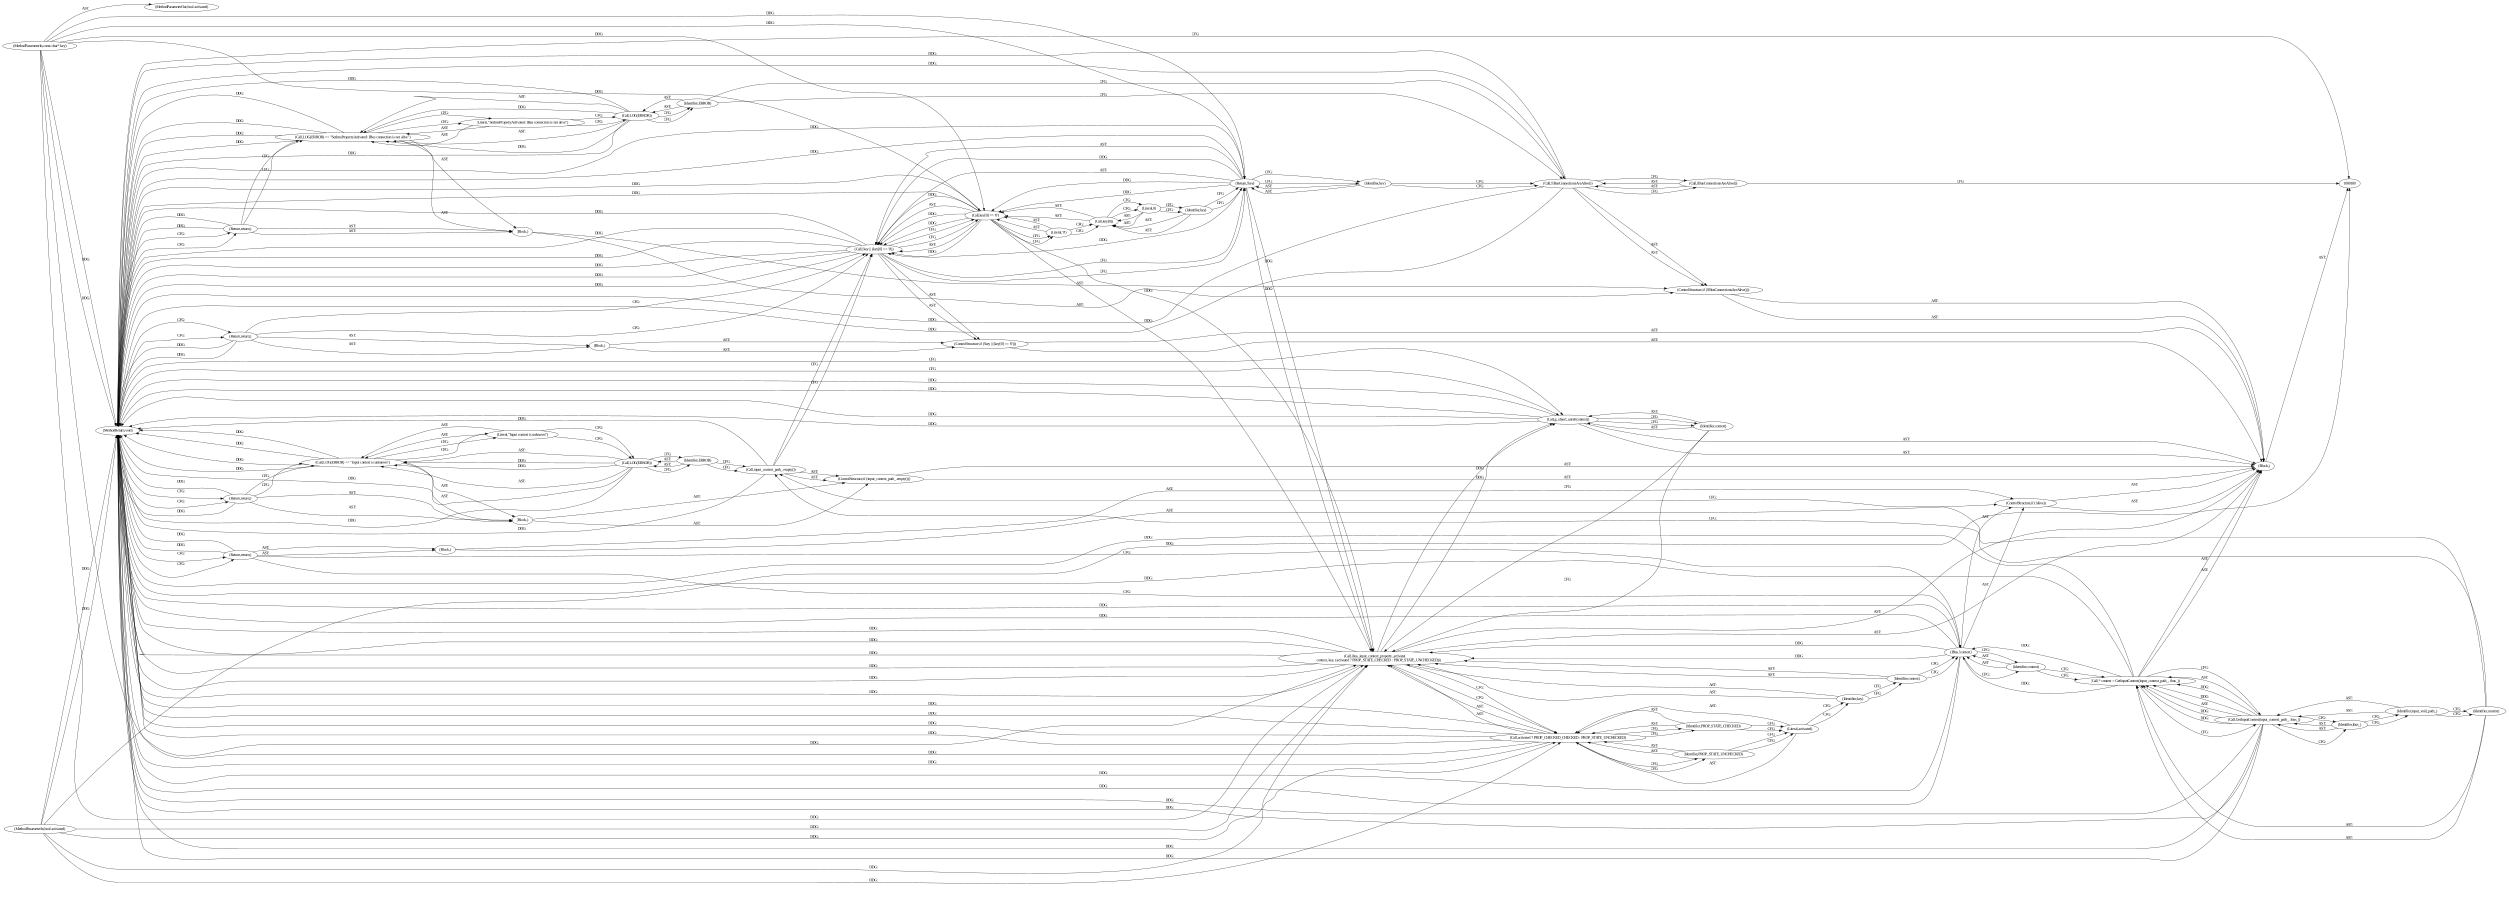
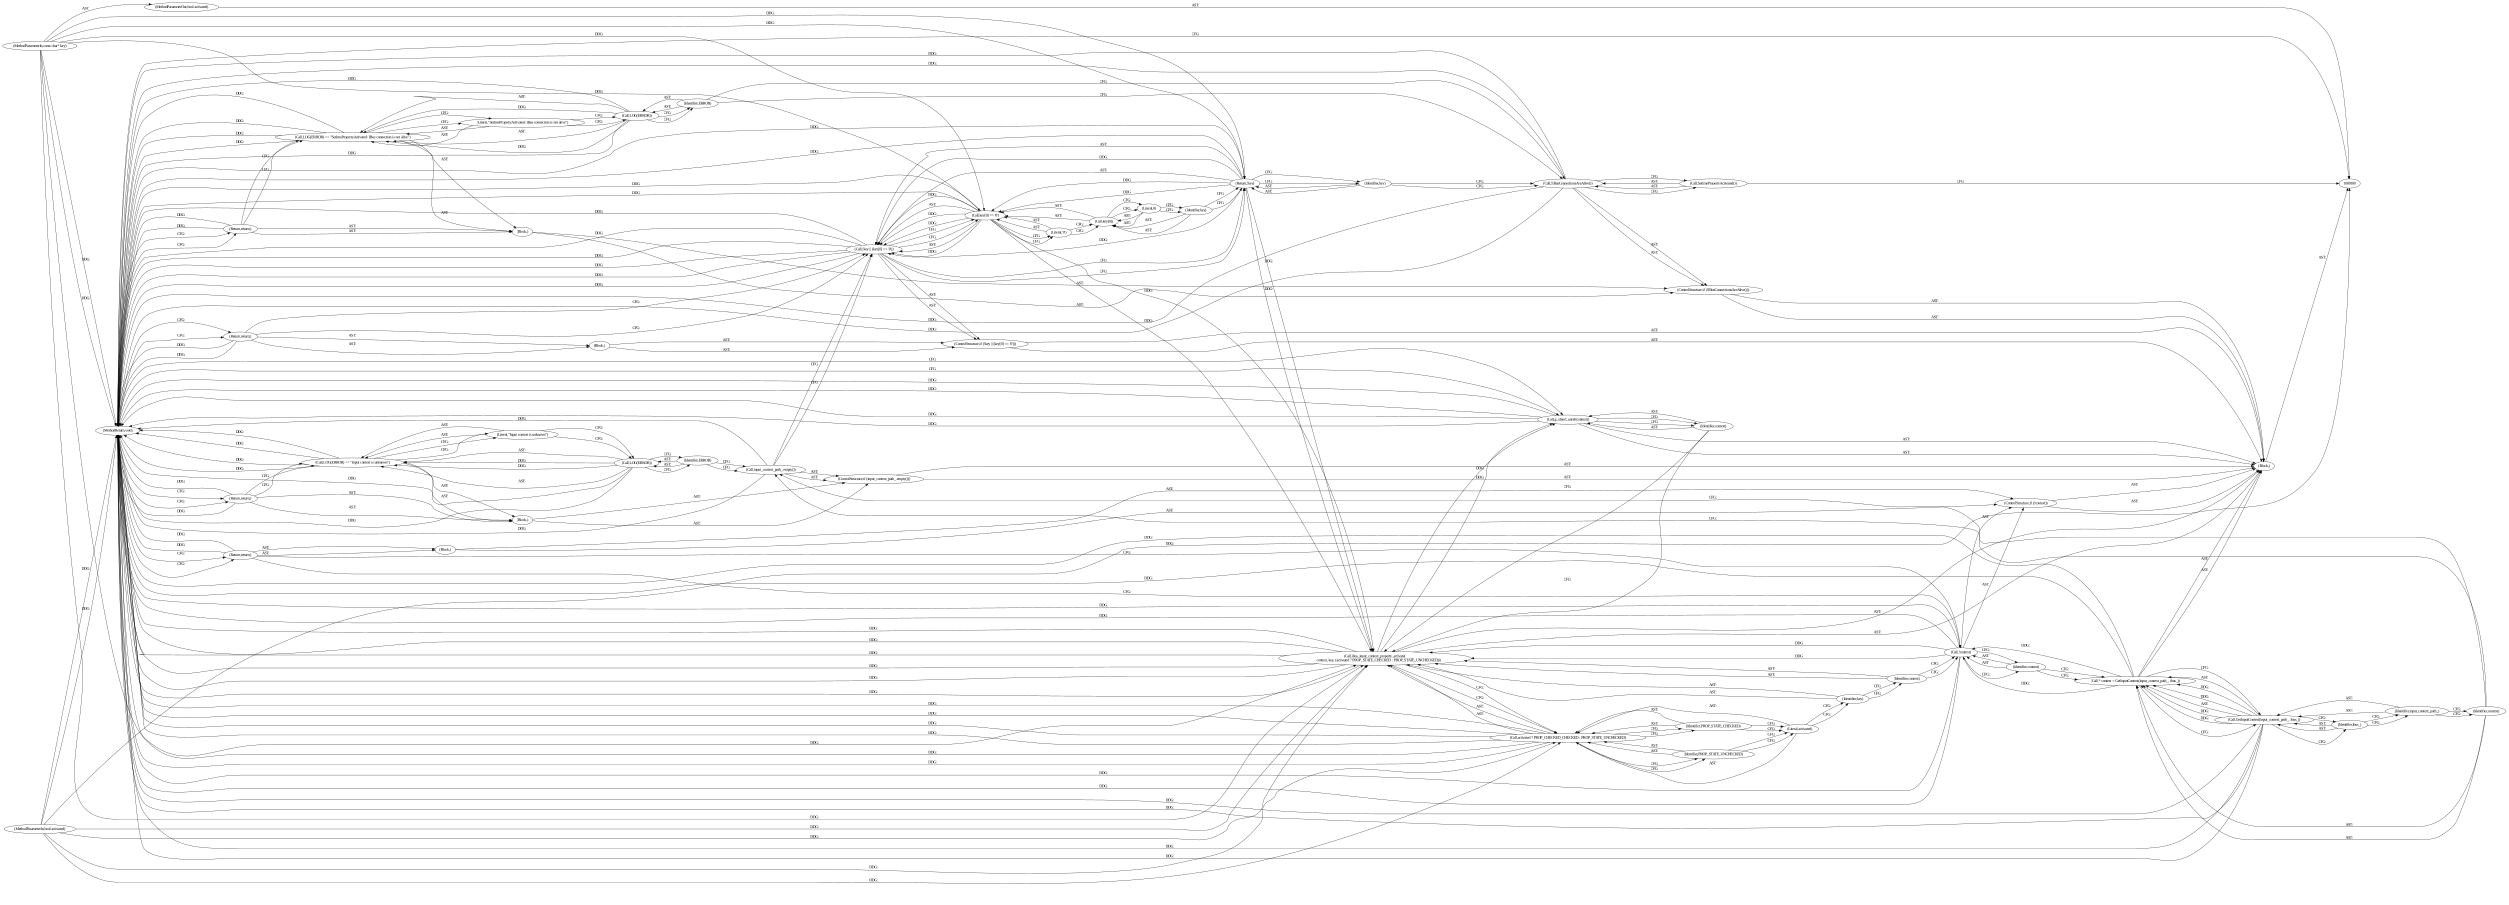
none -> (1350, 7)
(1713, 183) -> (1713, 183)
(2026, 503) -> (2026, 503)
(1961, 652) -> (1961, 652)
(2417, 711) -> (2417, 711)
